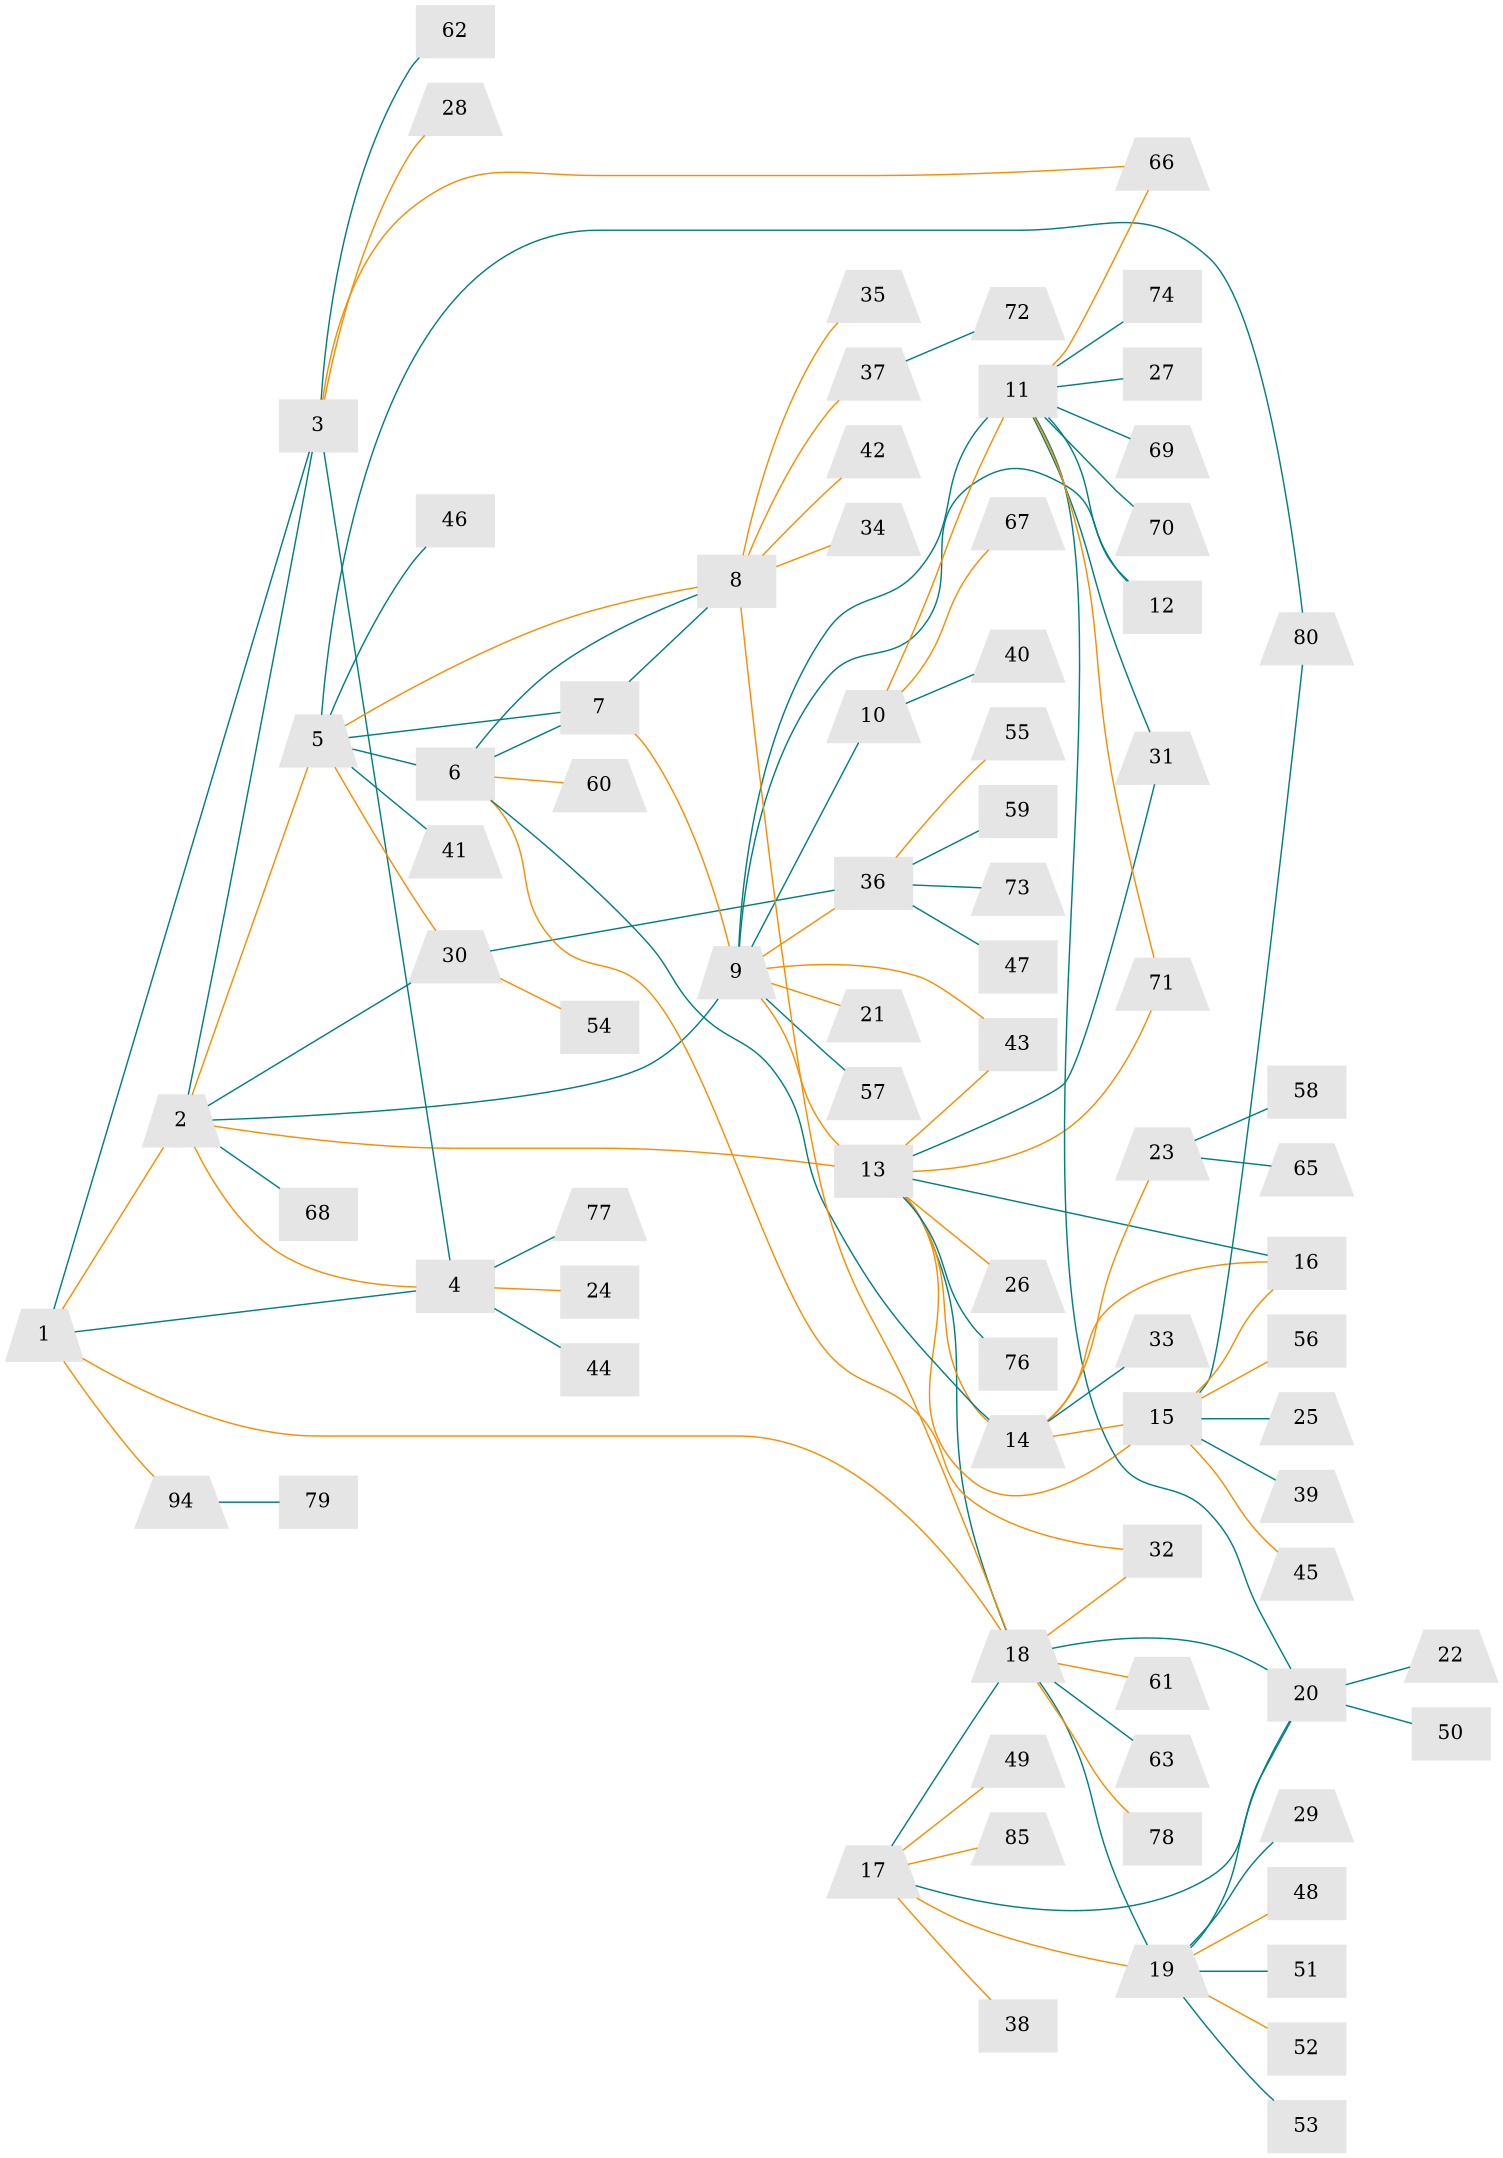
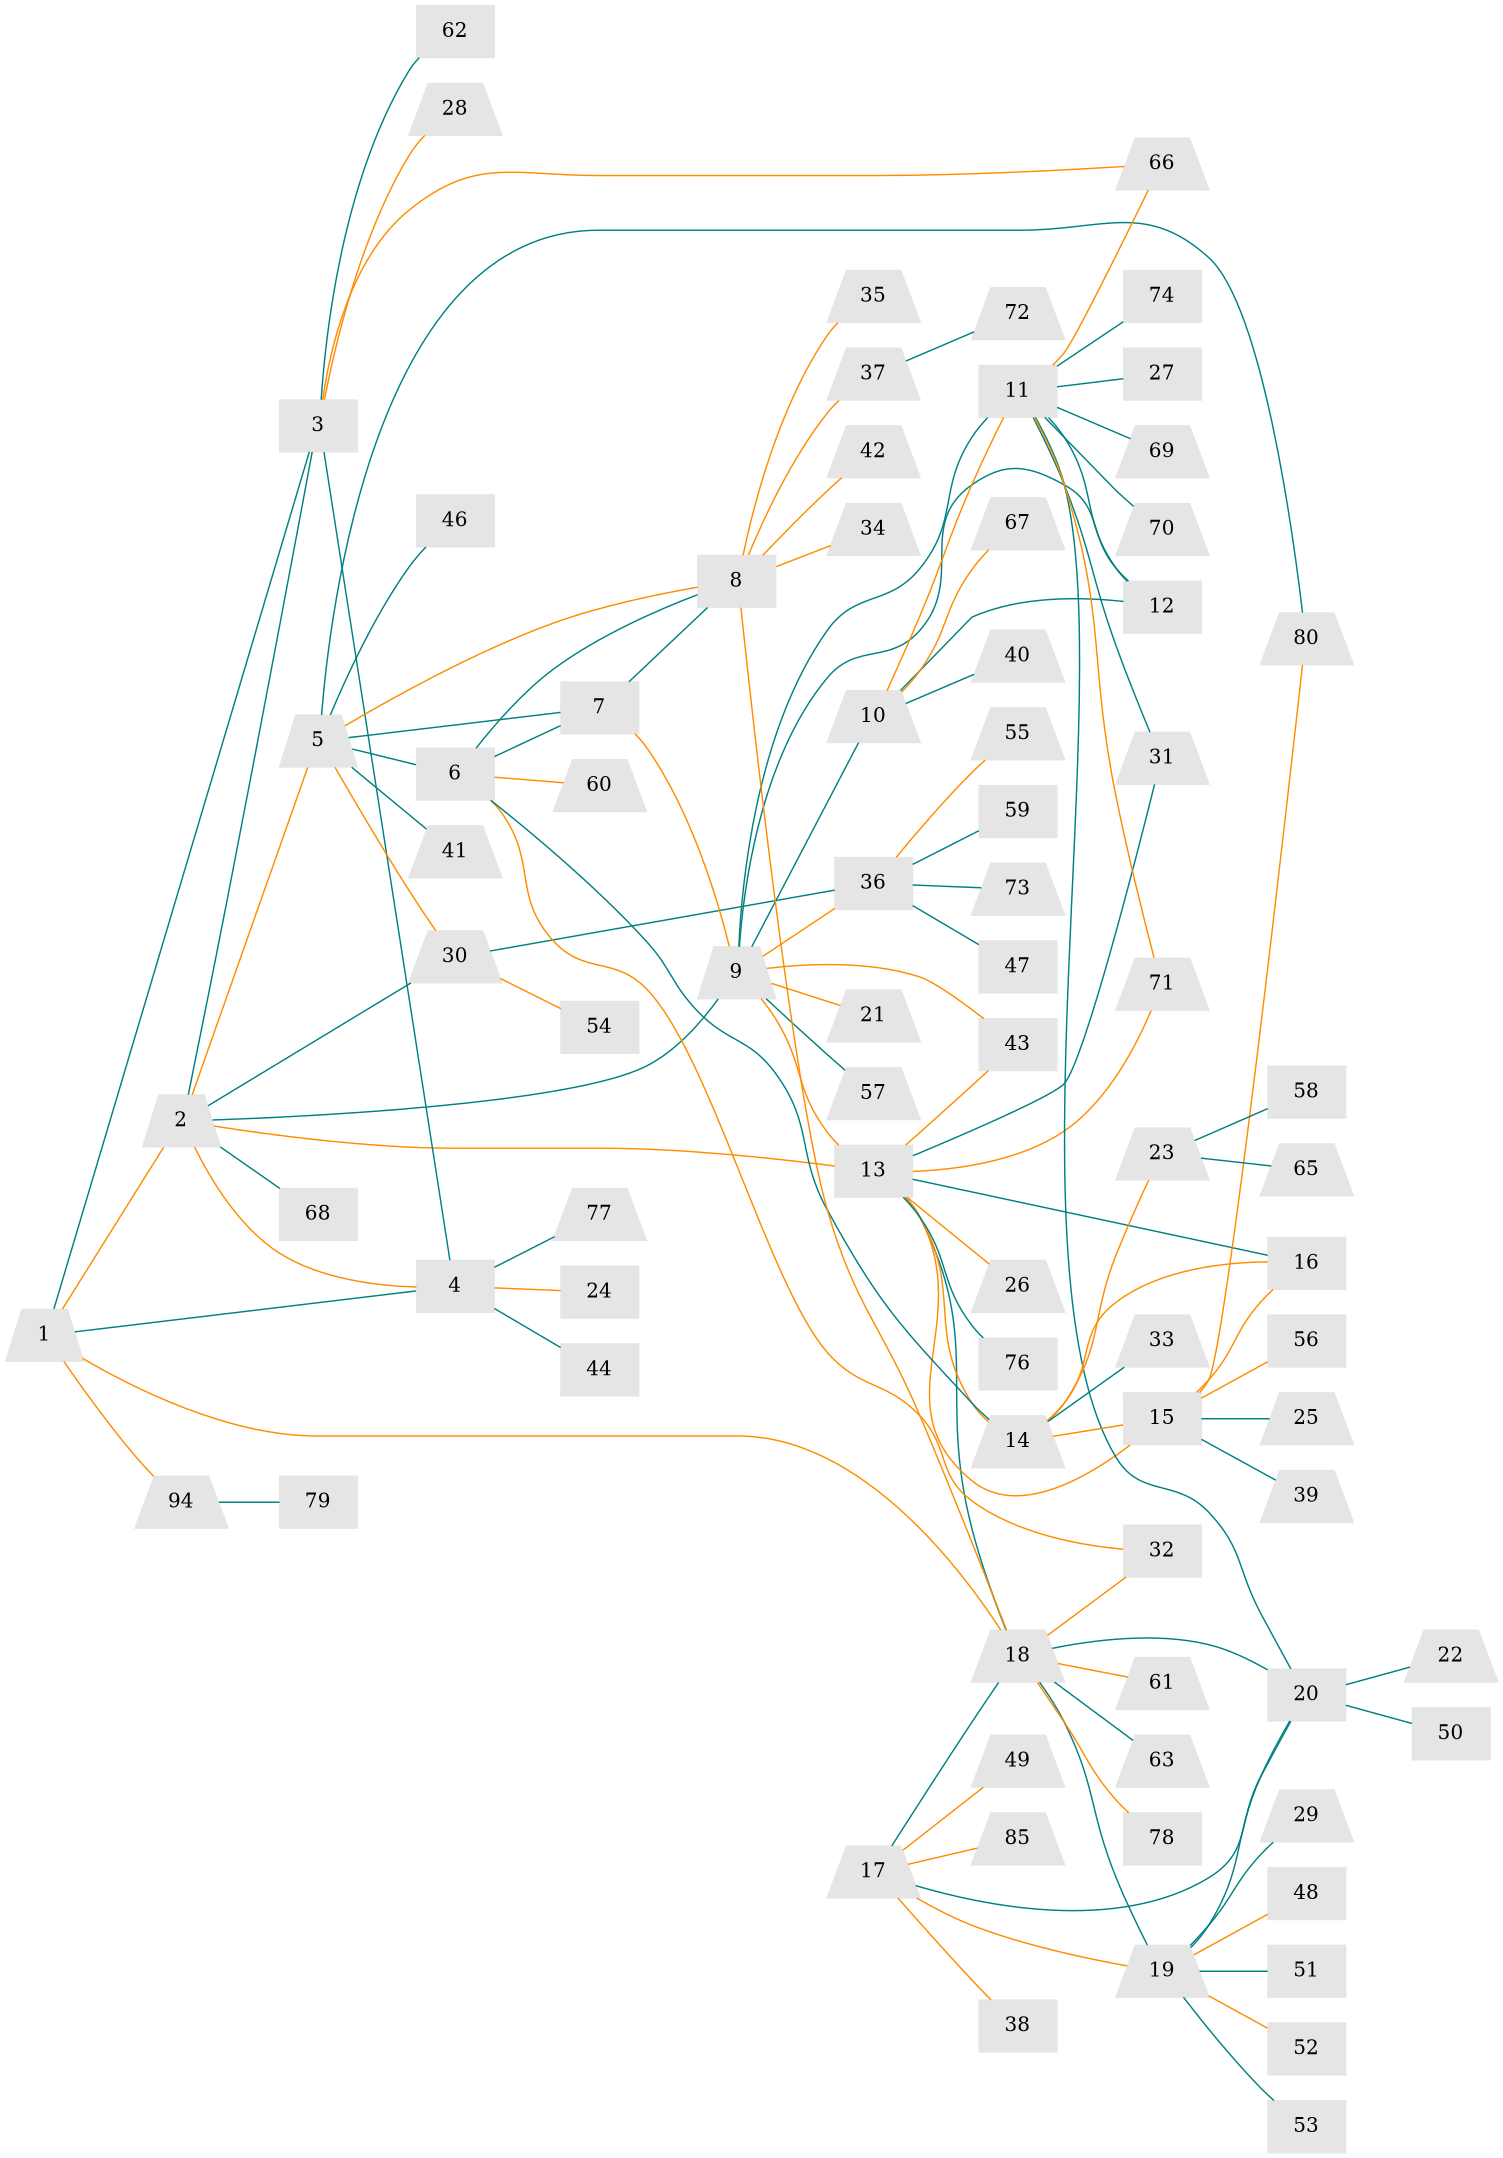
none -> (996, 609)
(1260, 1031) -> (1260, 1031)
(1307, 1574) -> none
